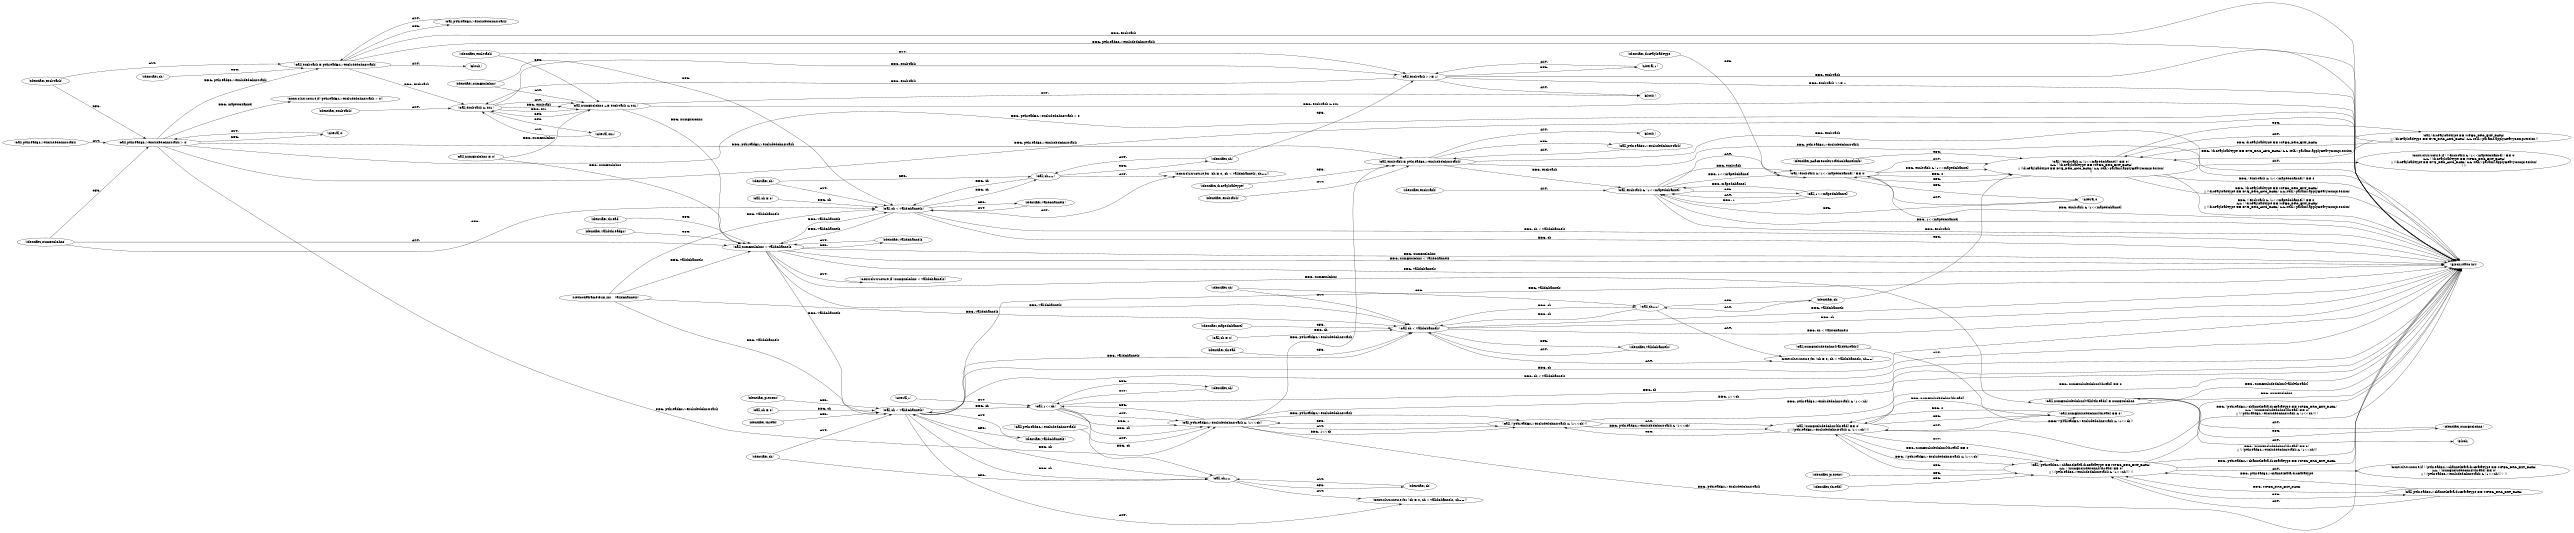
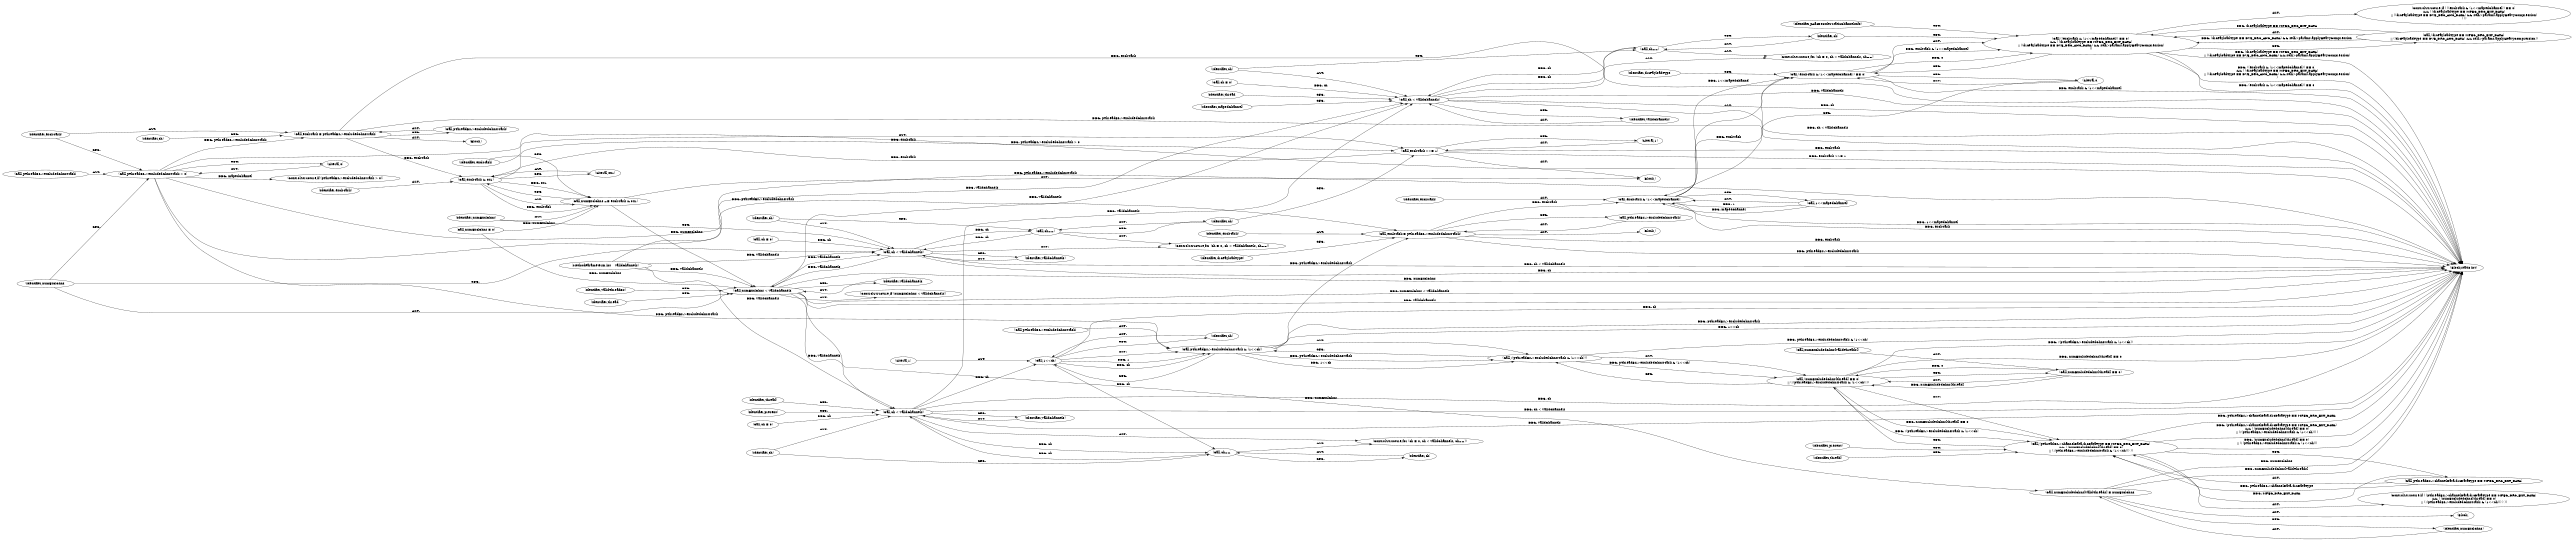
(1599, 106) -> none
